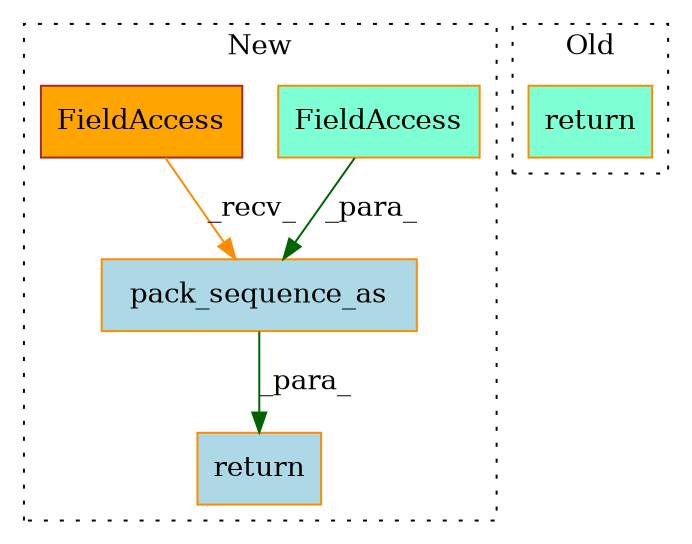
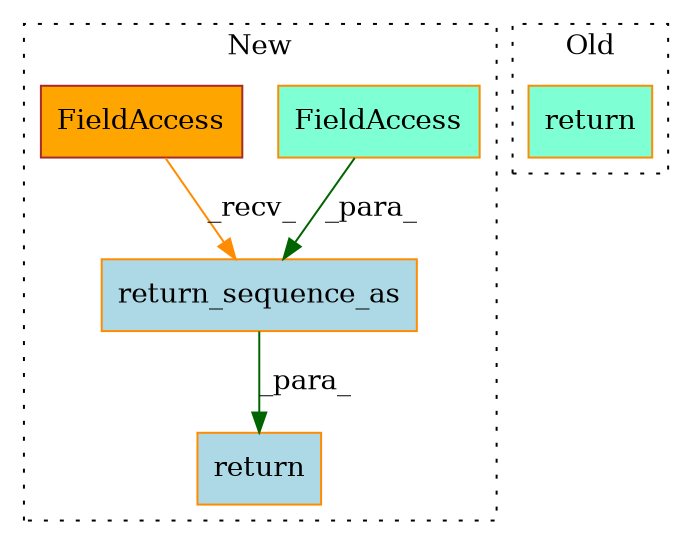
(259, 295) -> (259, 295)
